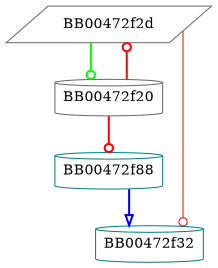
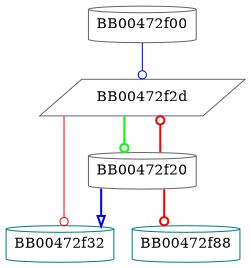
none -> (142, 24)
(129, 202) -> (101, 202)
